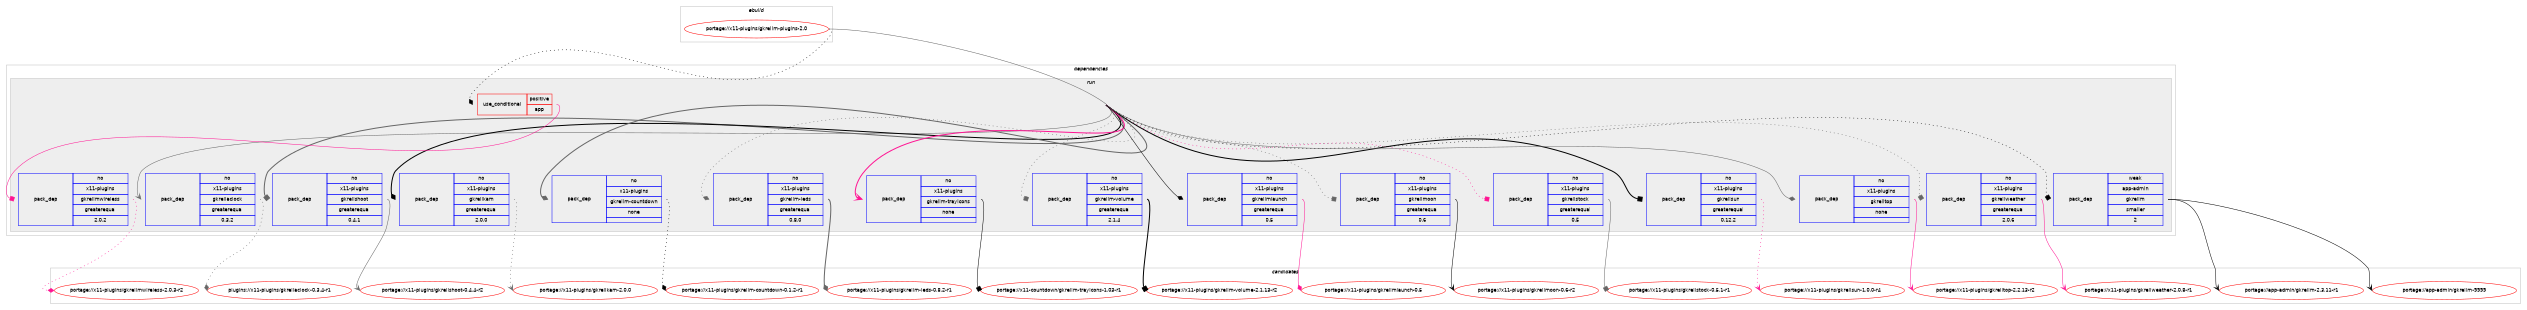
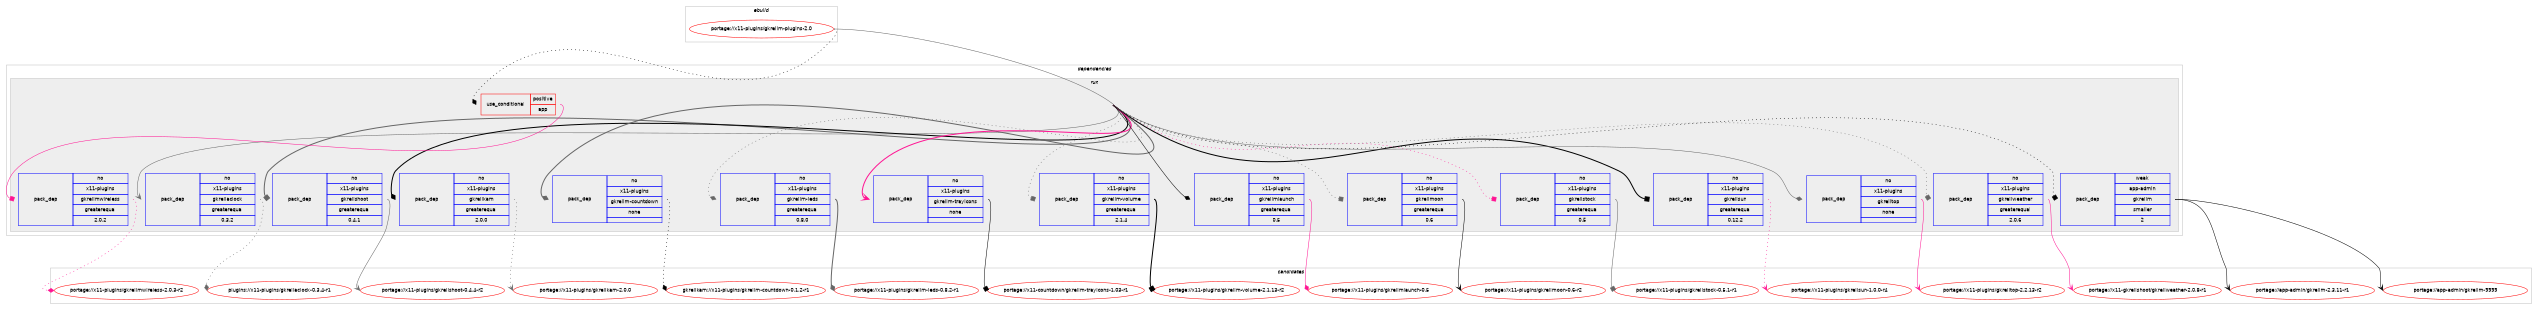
(742, 290) -> (746, 290)
(2138, 290) -> (2148, 290)
